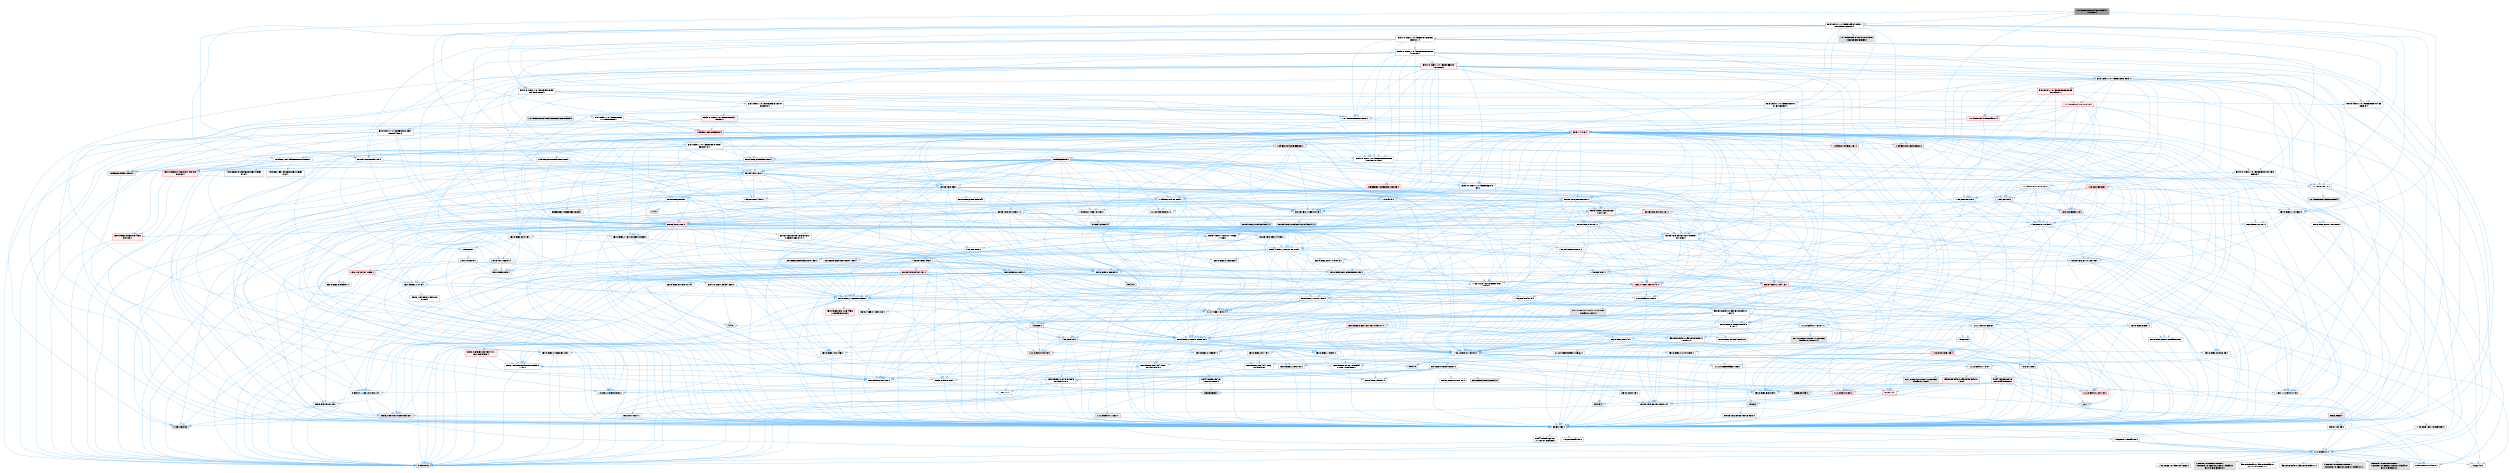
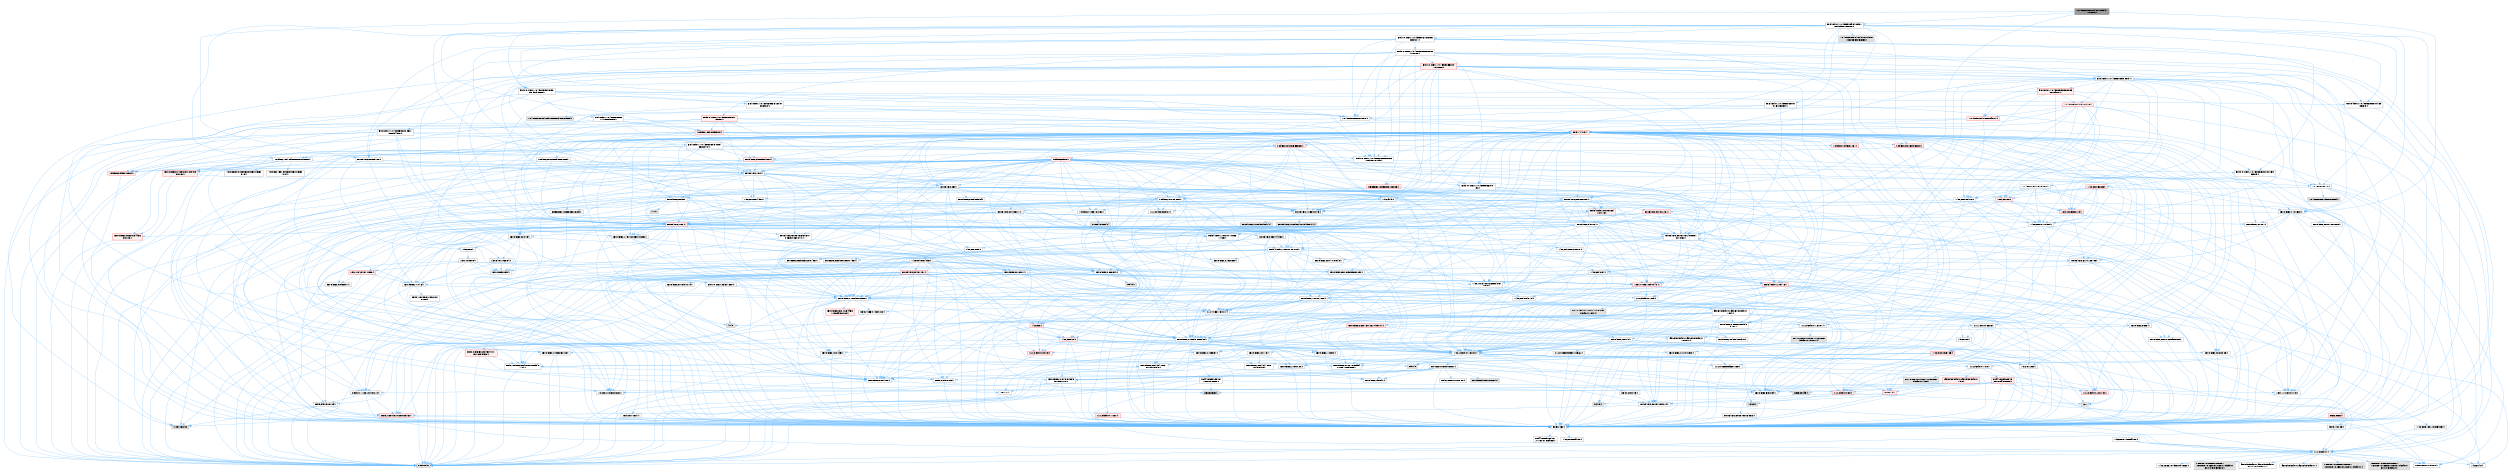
(1999, 309) -> none
(1331, 340) -> (1494, 319)
(1838, 433) -> none
